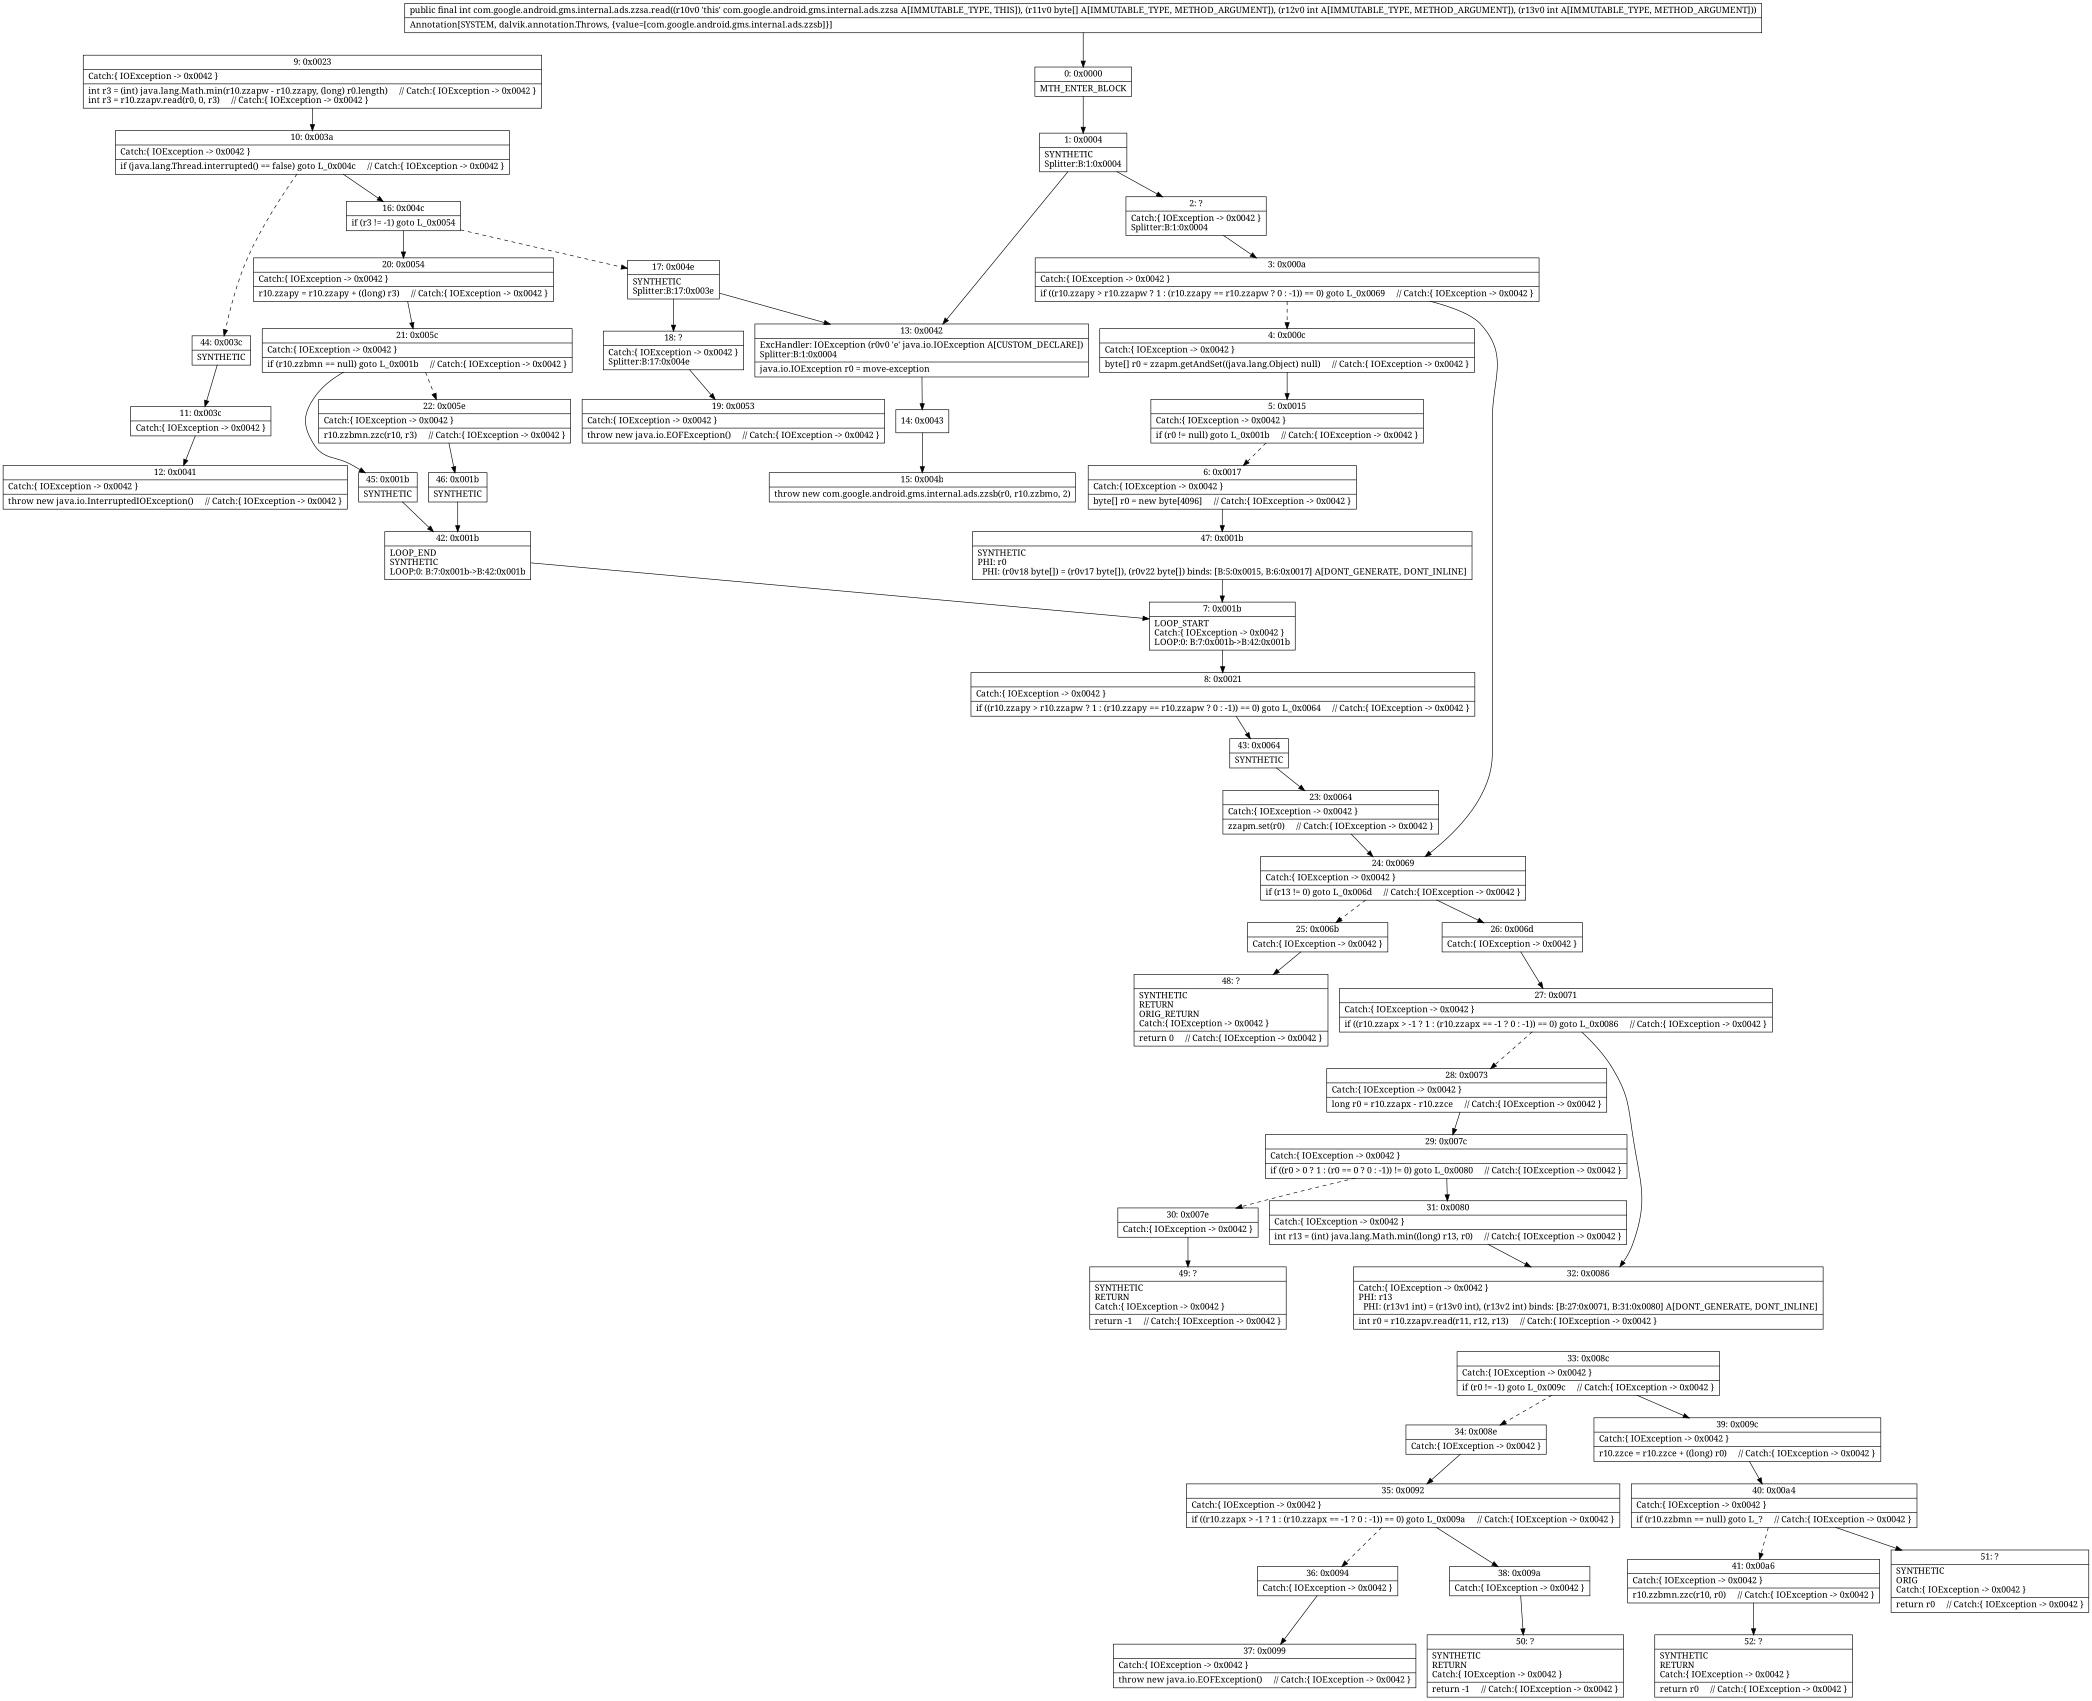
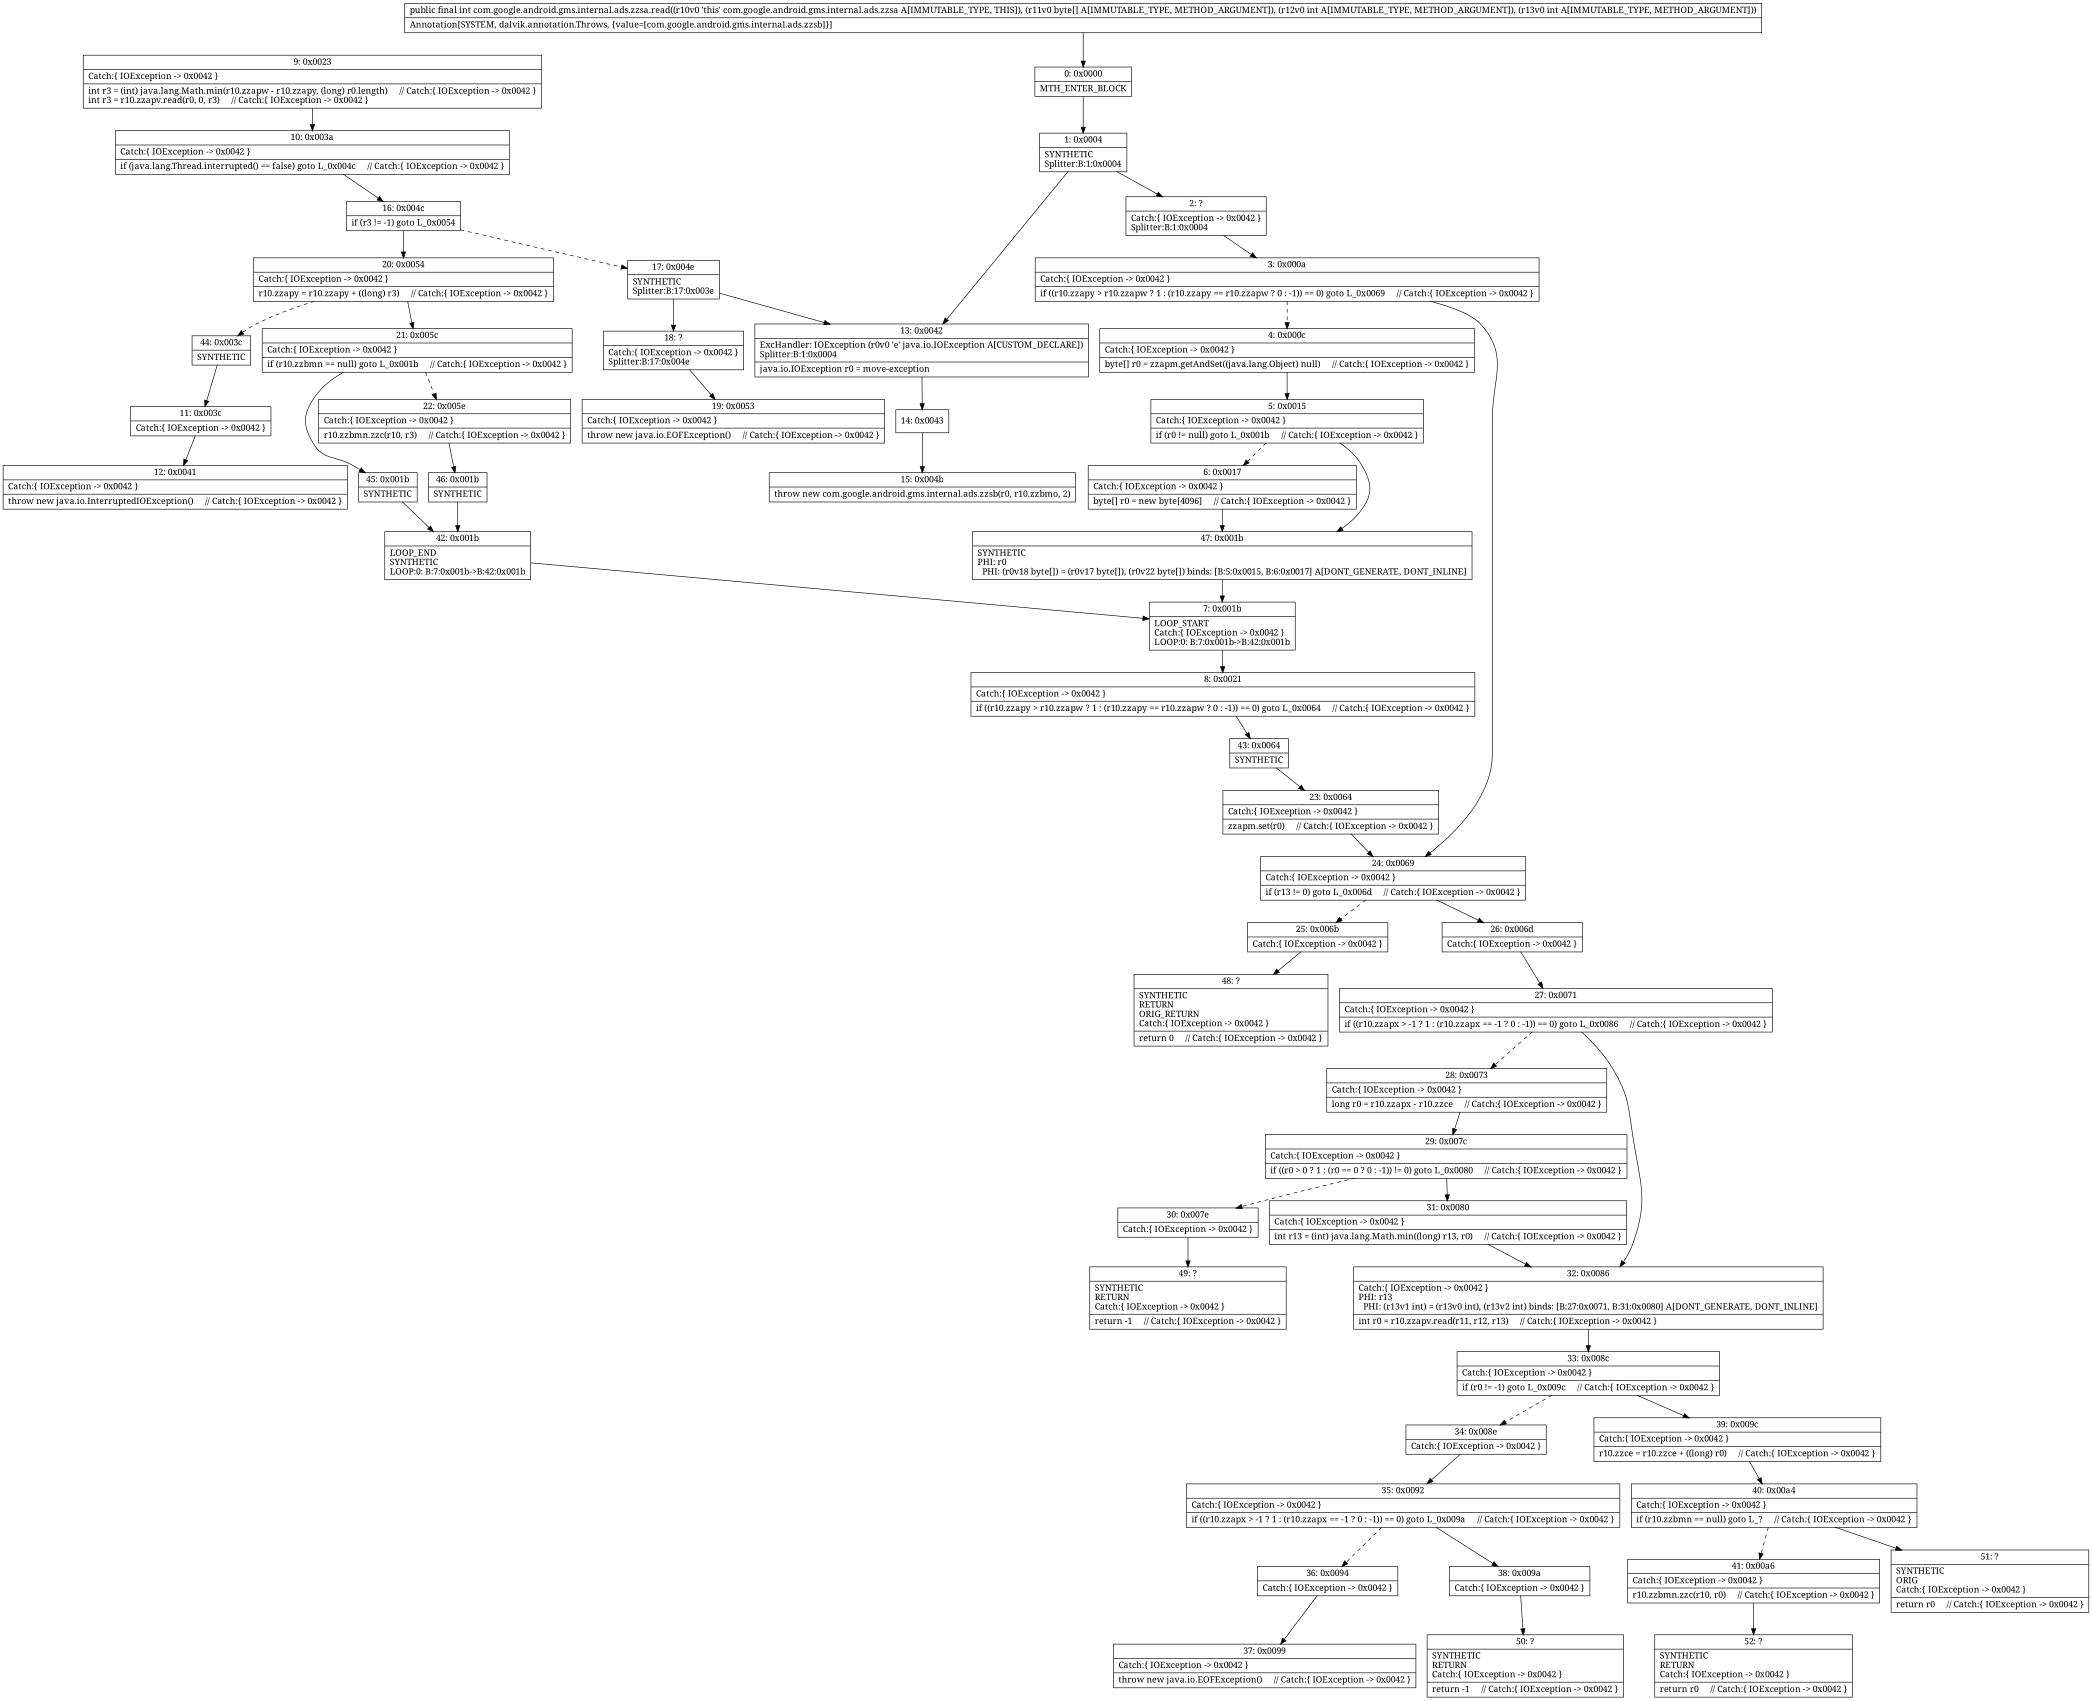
(252, 248) -> (278, 314)
none -> (1370, 485)
none -> (1588, 1337)
